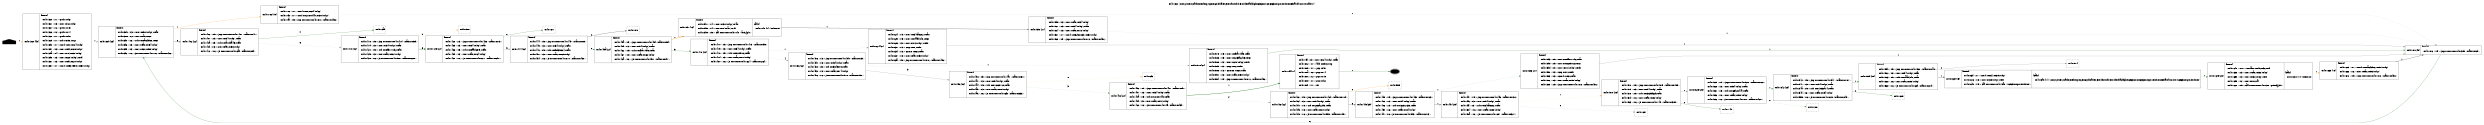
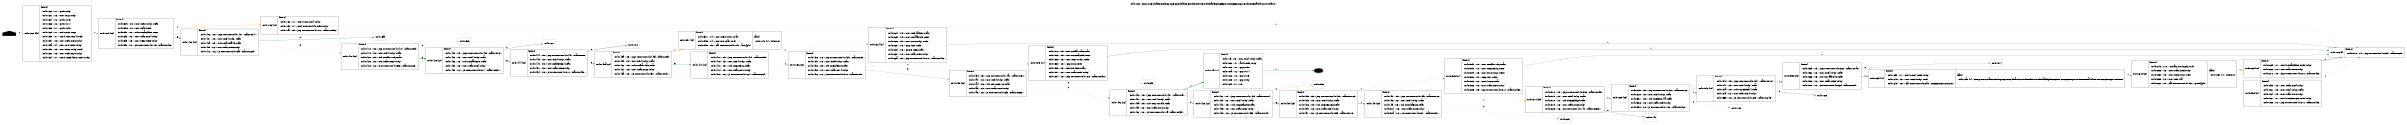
(904, 28) -> none
(1293, 123) -> none
